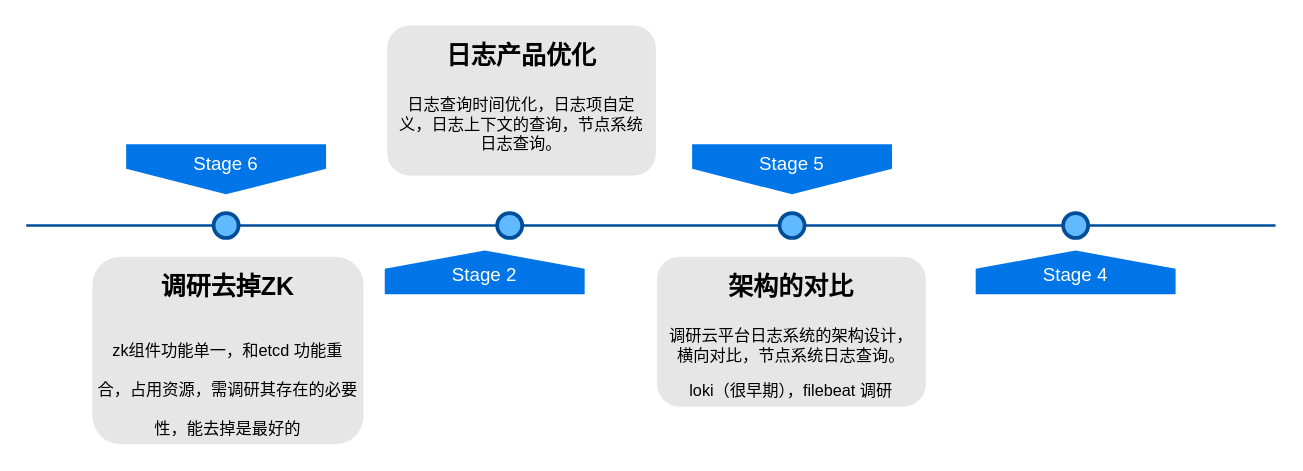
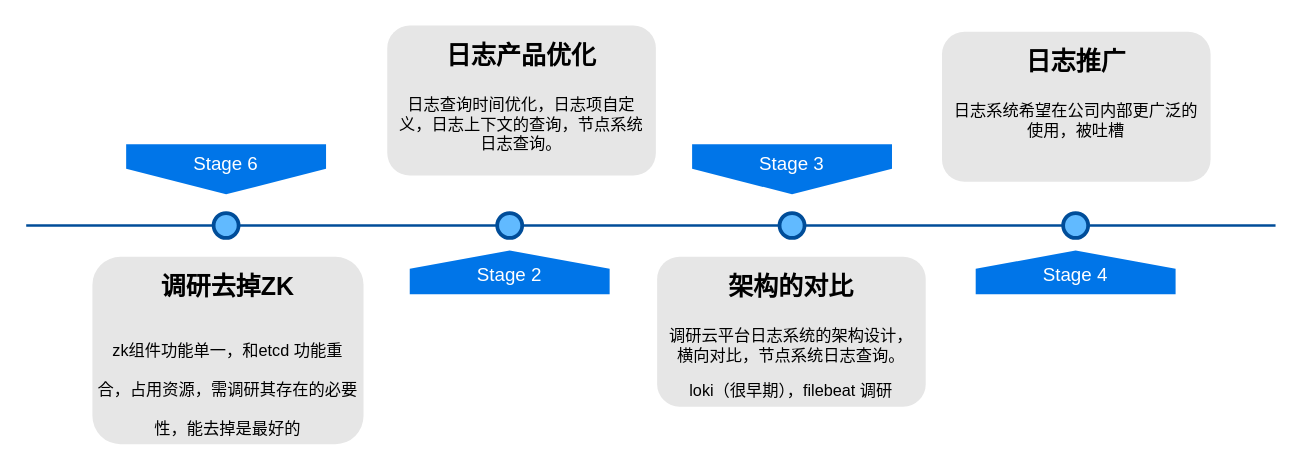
none -> (1076, 107)
(792, 164) -> (792, 164)
(484, 273) -> (509, 273)
